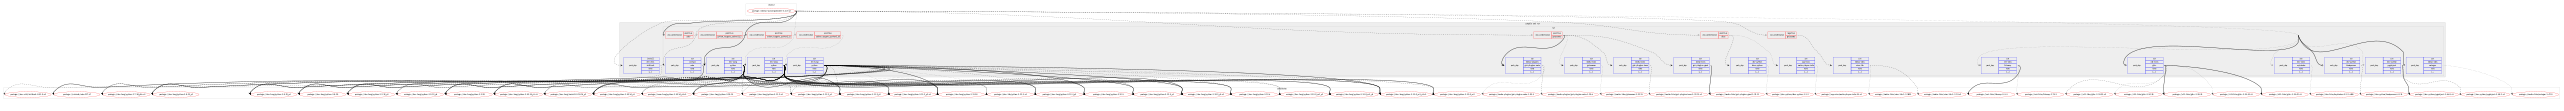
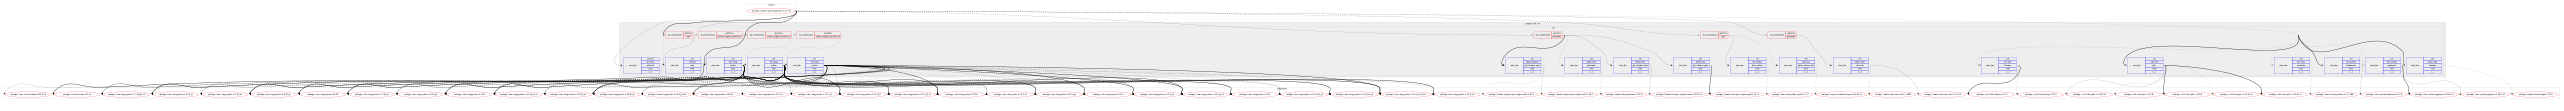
none -> (225, 95)
